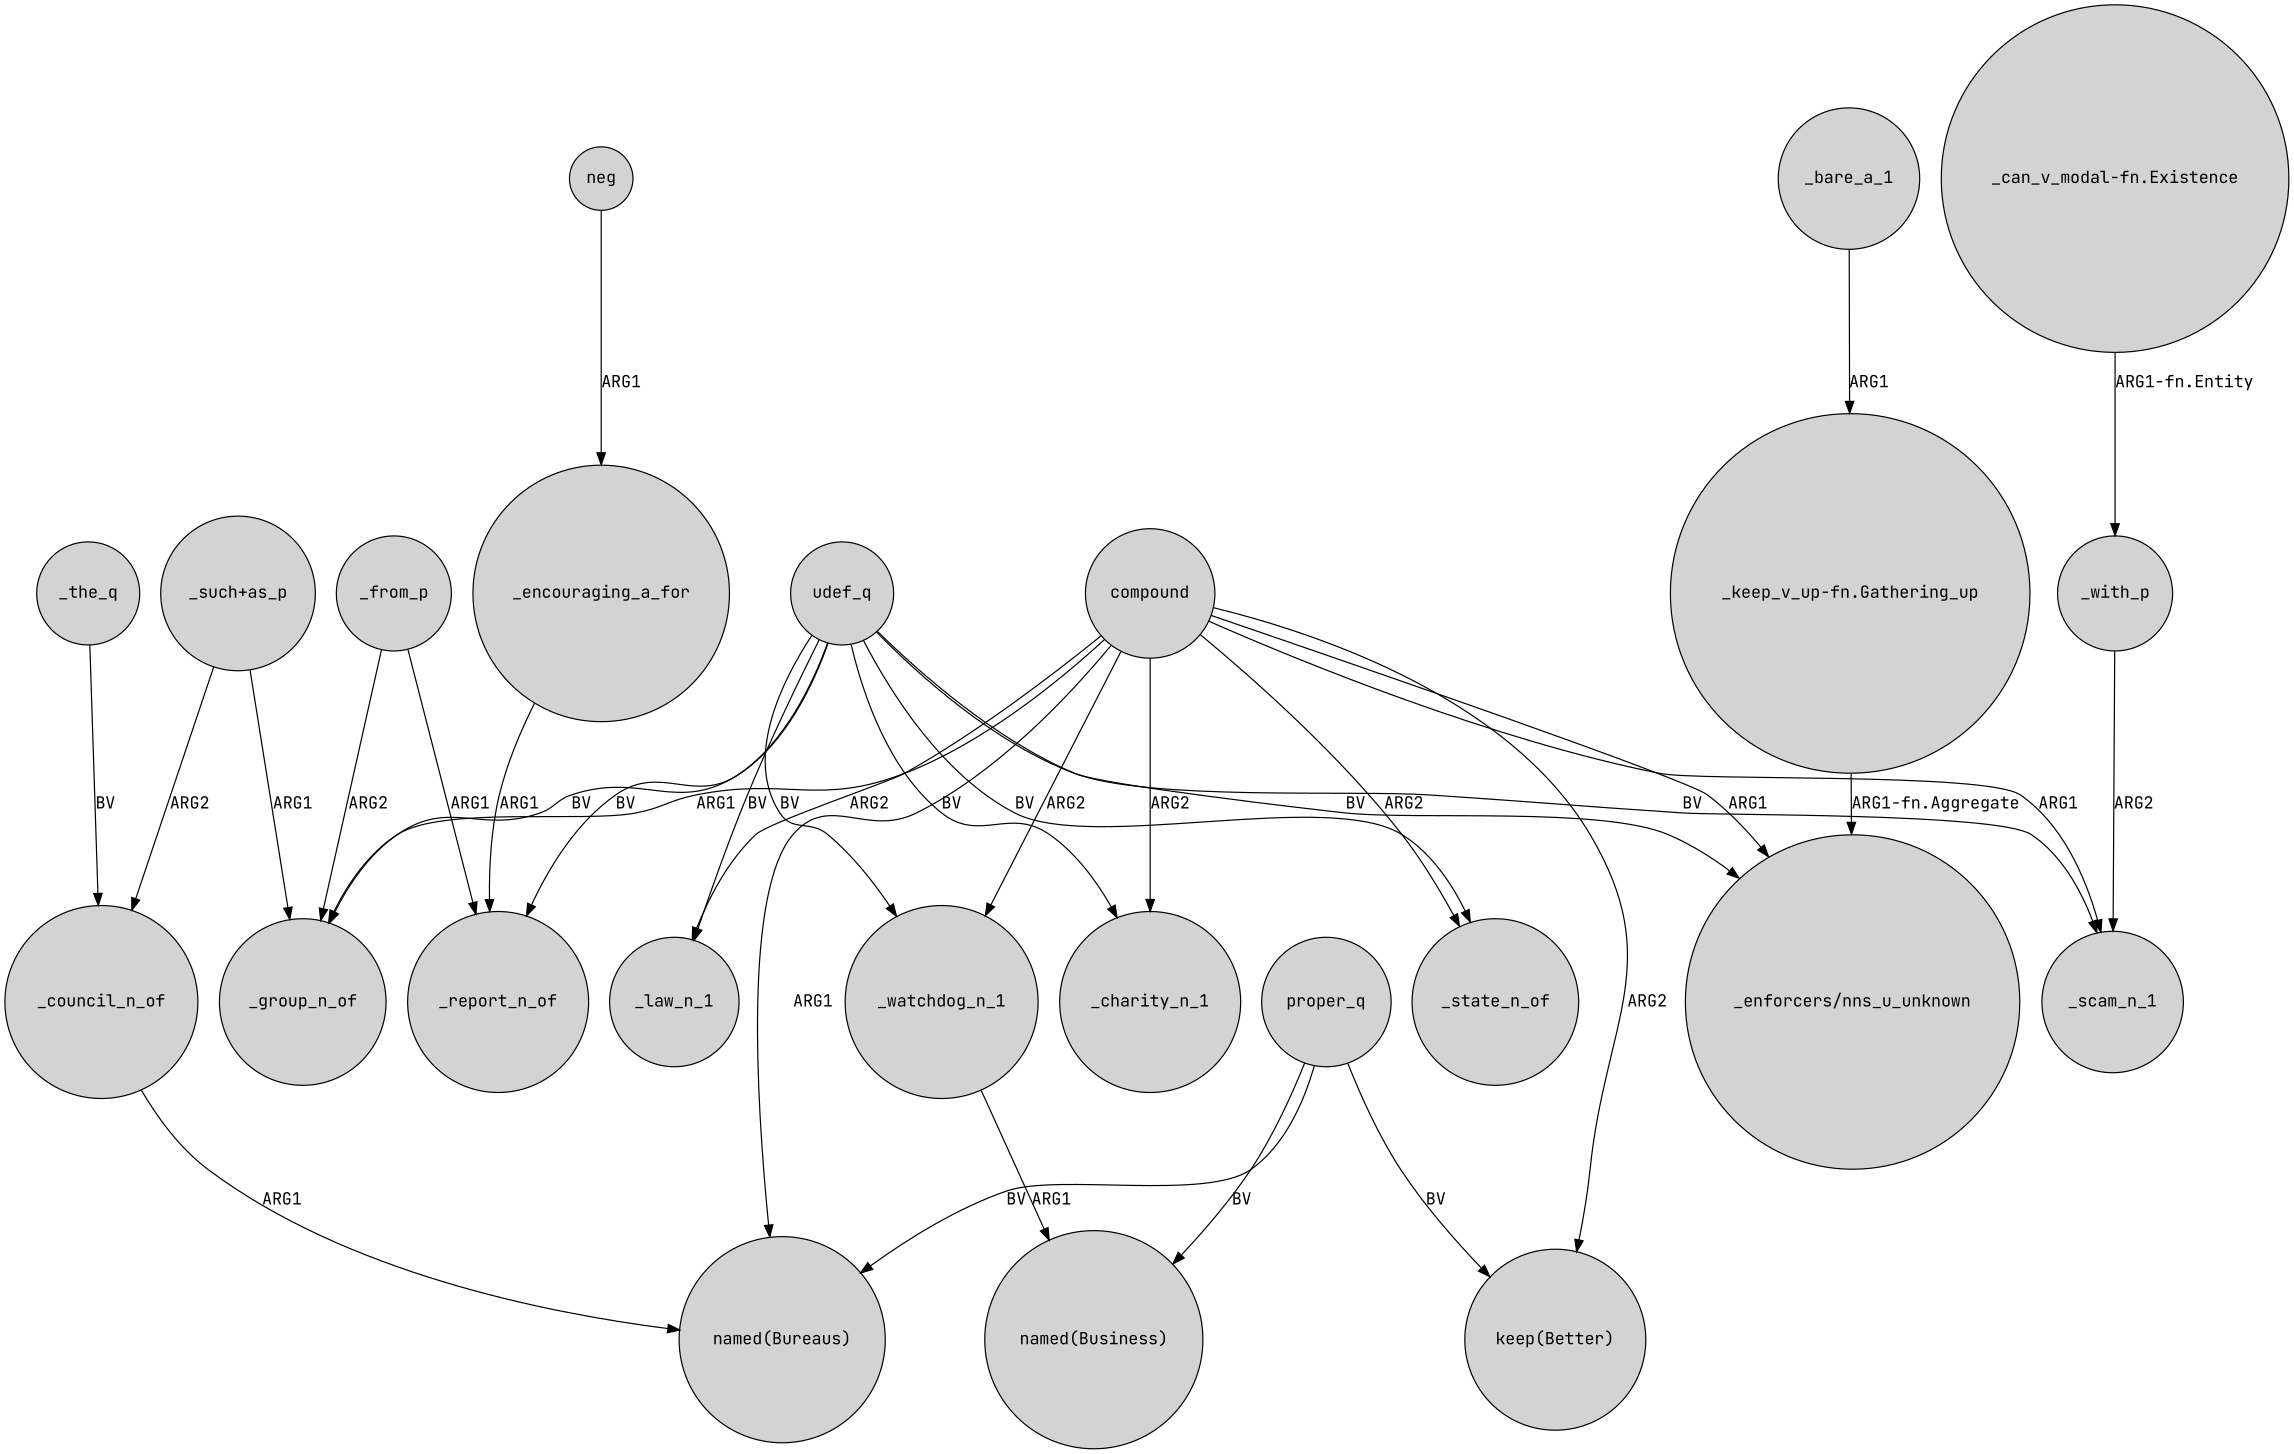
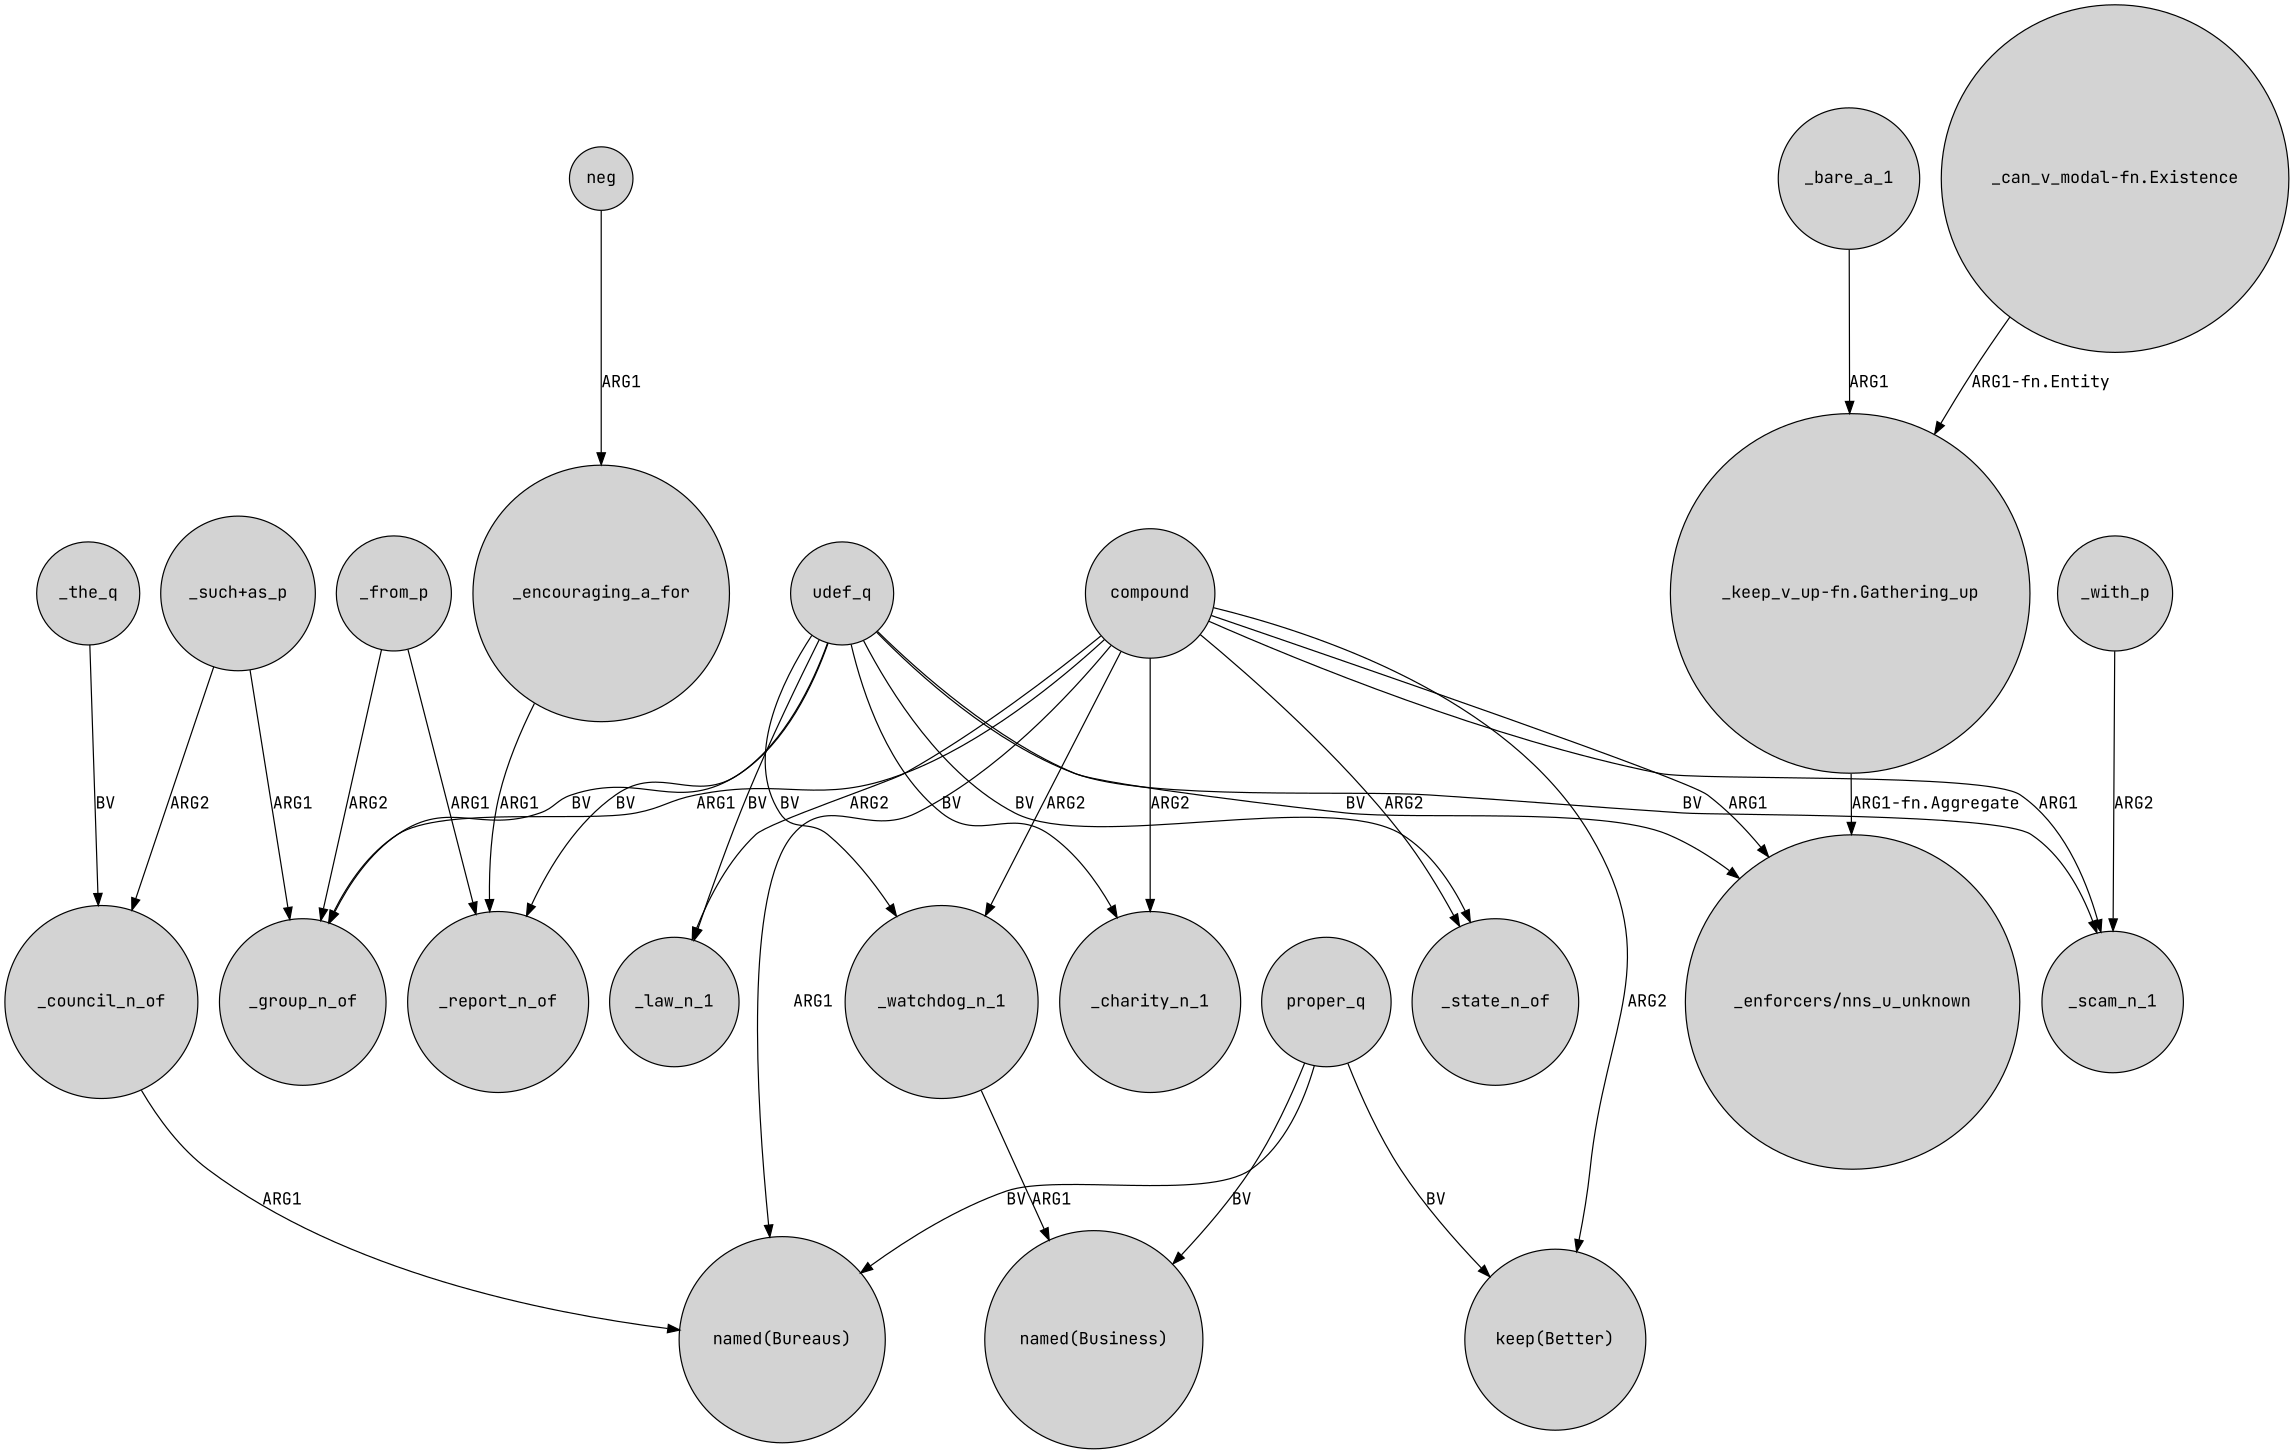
(2115, 438) -> (1974, 369)
